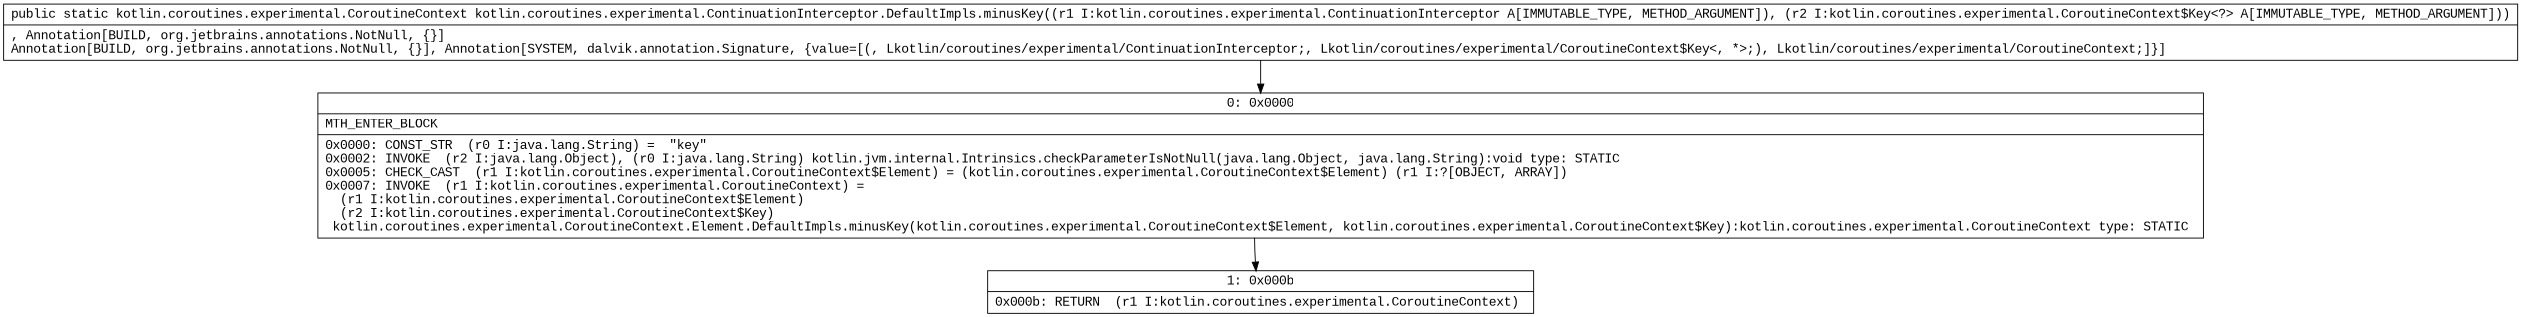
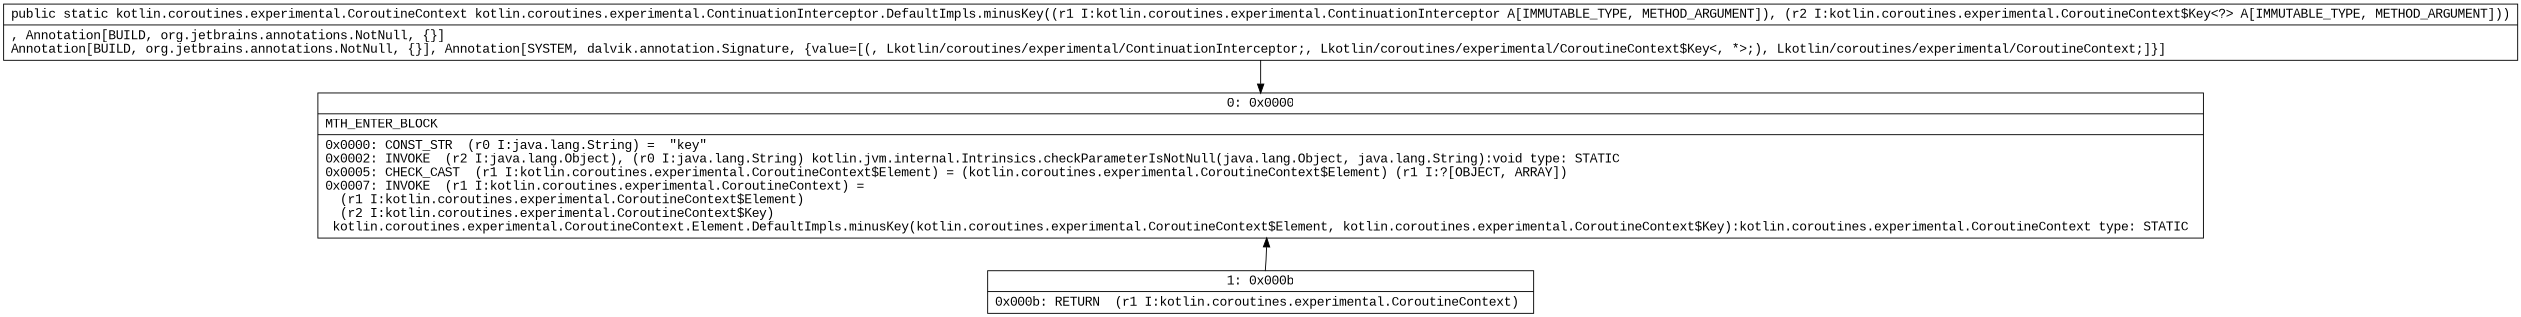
(1255, 250) -> (1266, 259)
